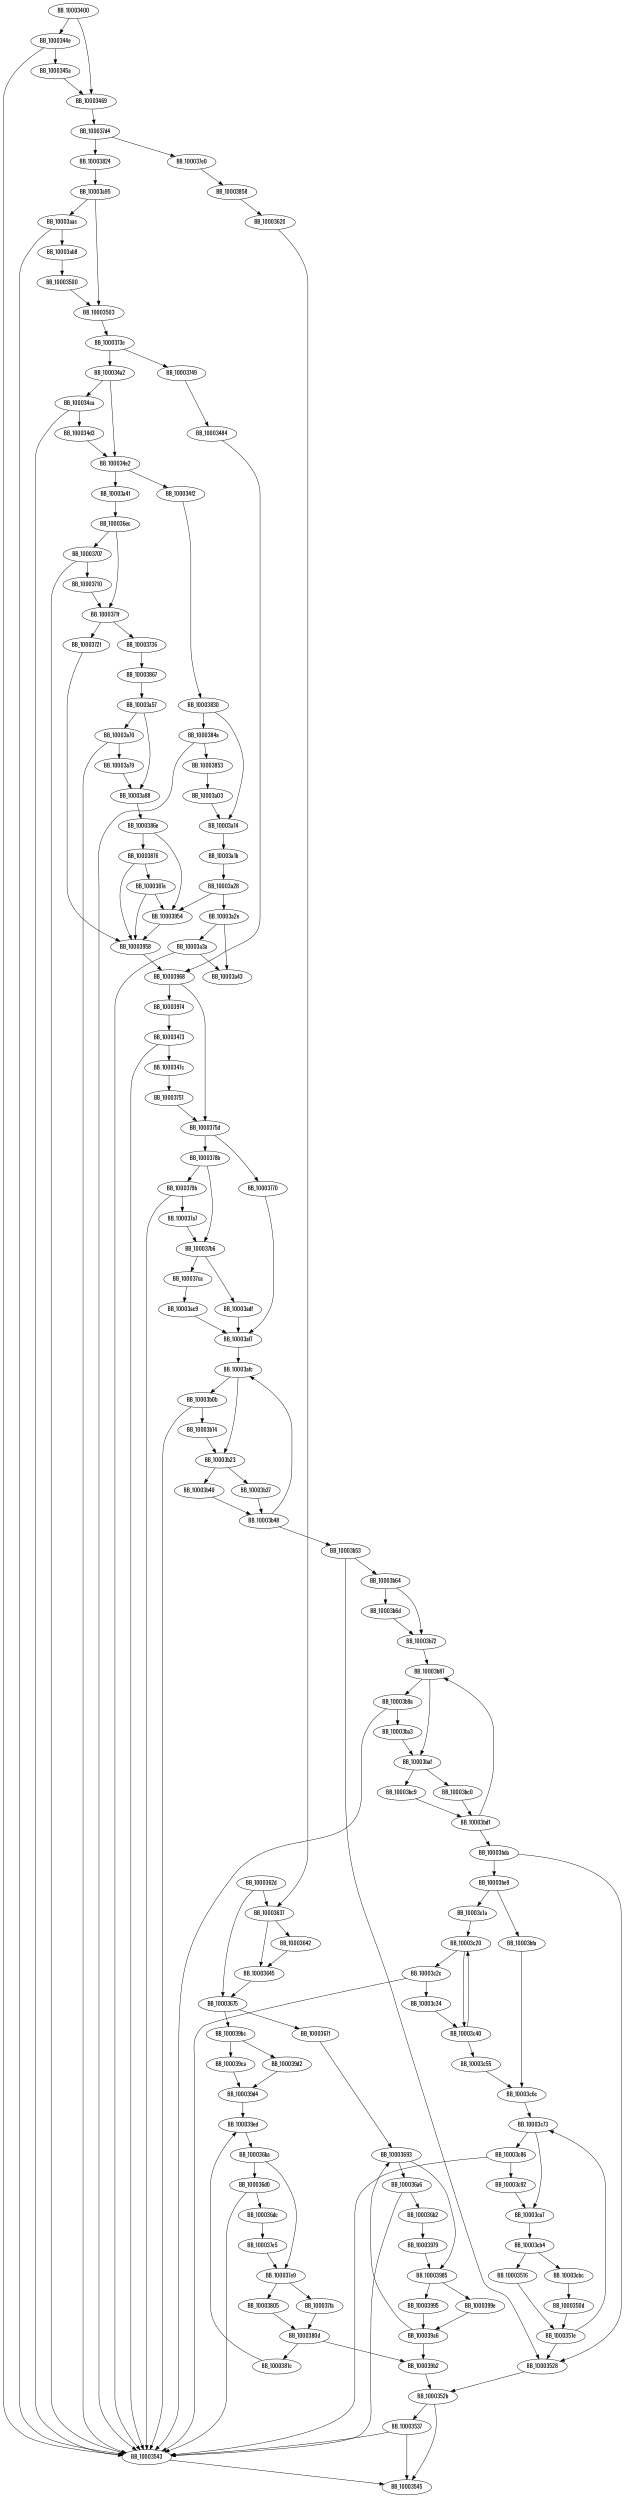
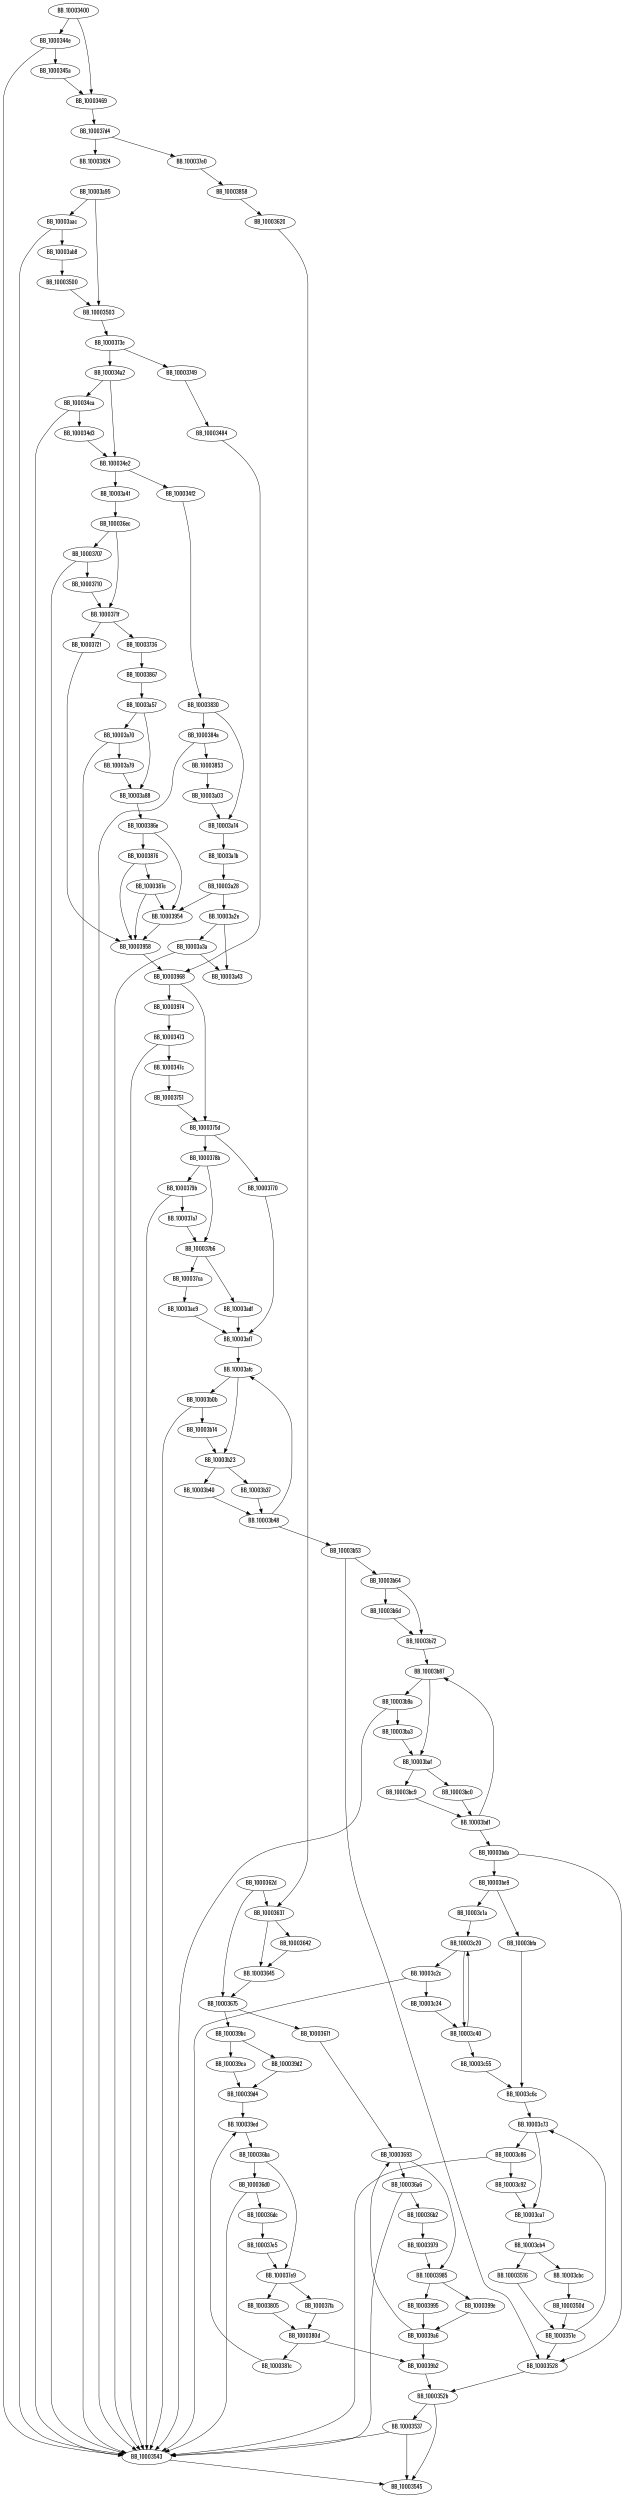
(95, 175) -> none
